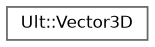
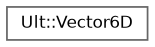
(77, 23) -> (77, 23)
